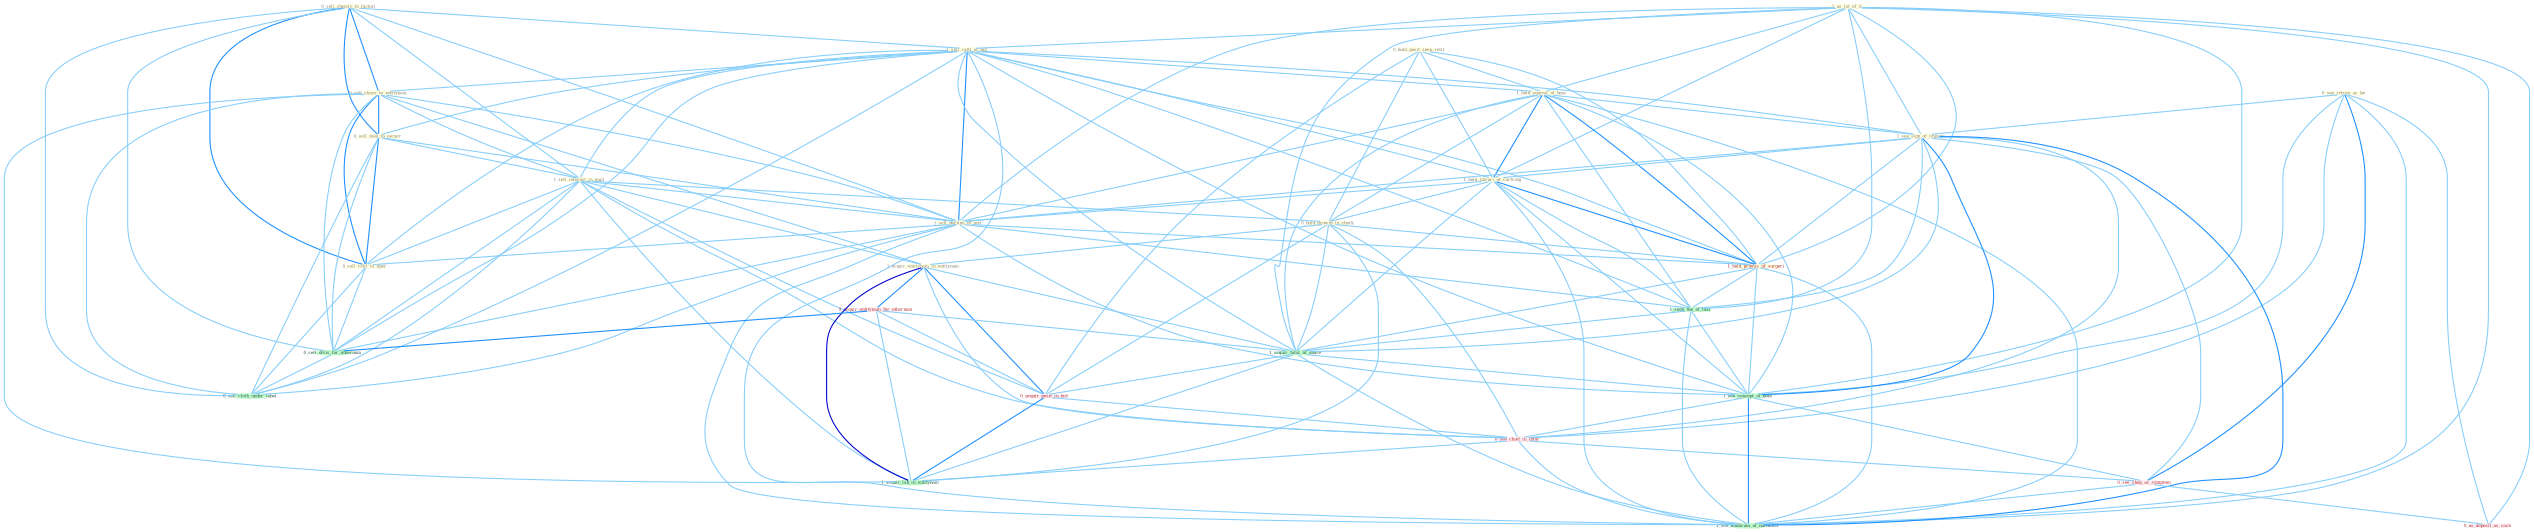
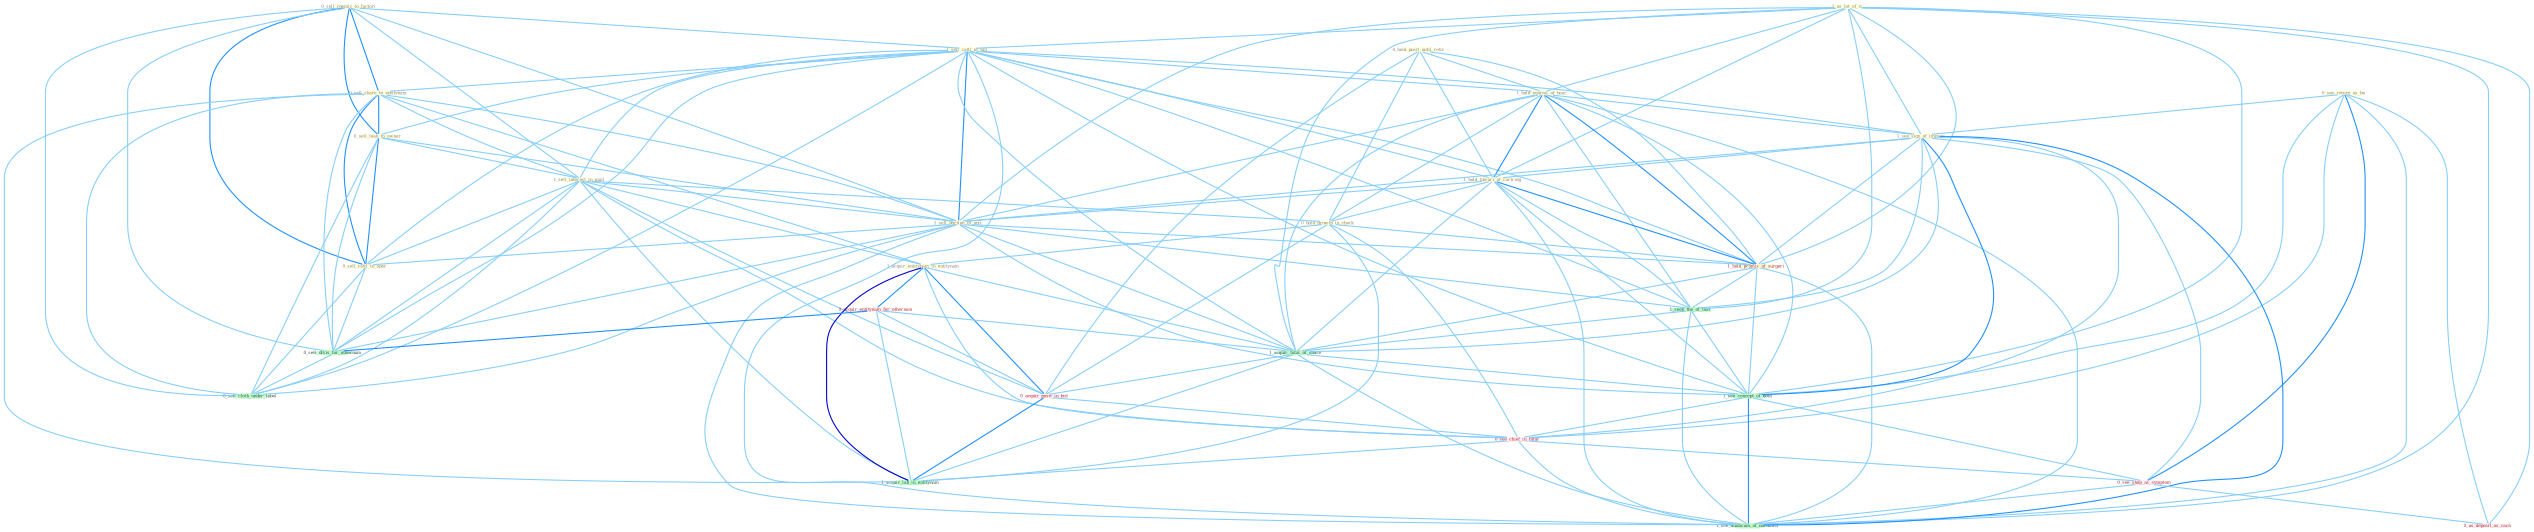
(1420, 50) -> (1420, 50)
(1317, 289) -> (1135, 291)
